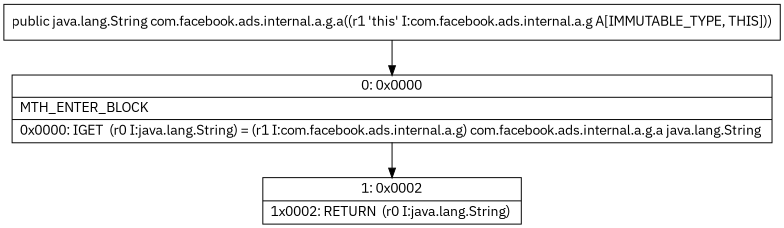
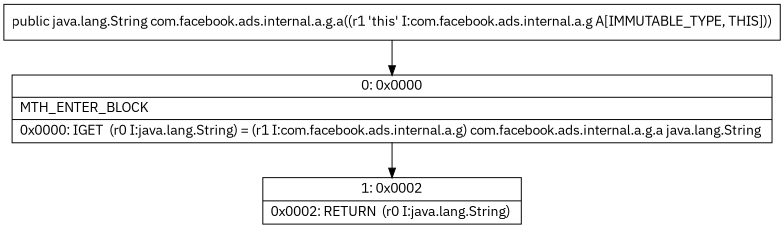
(392, 212) -> (392, 212)
